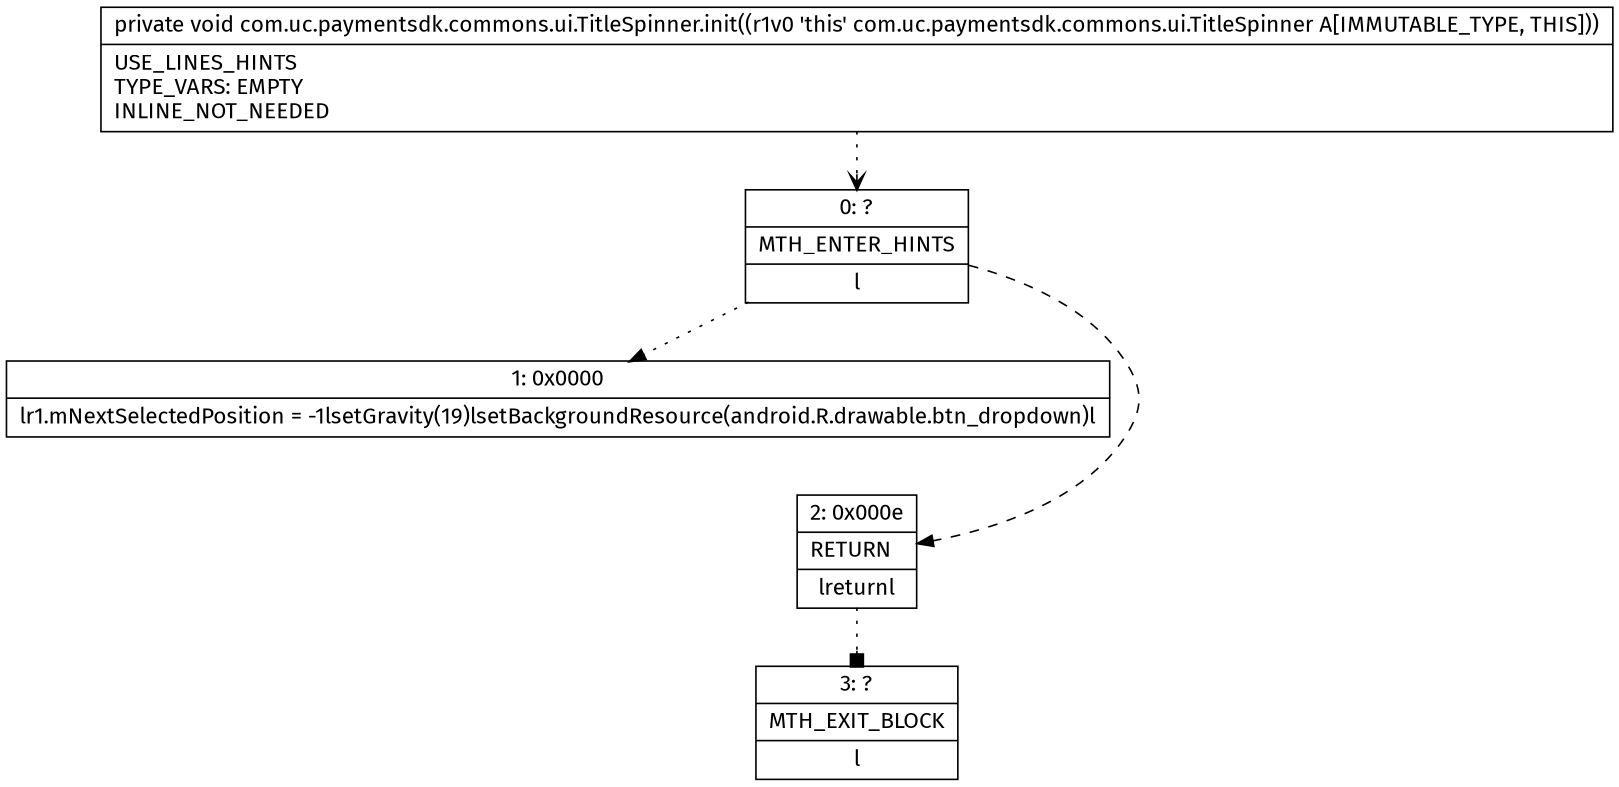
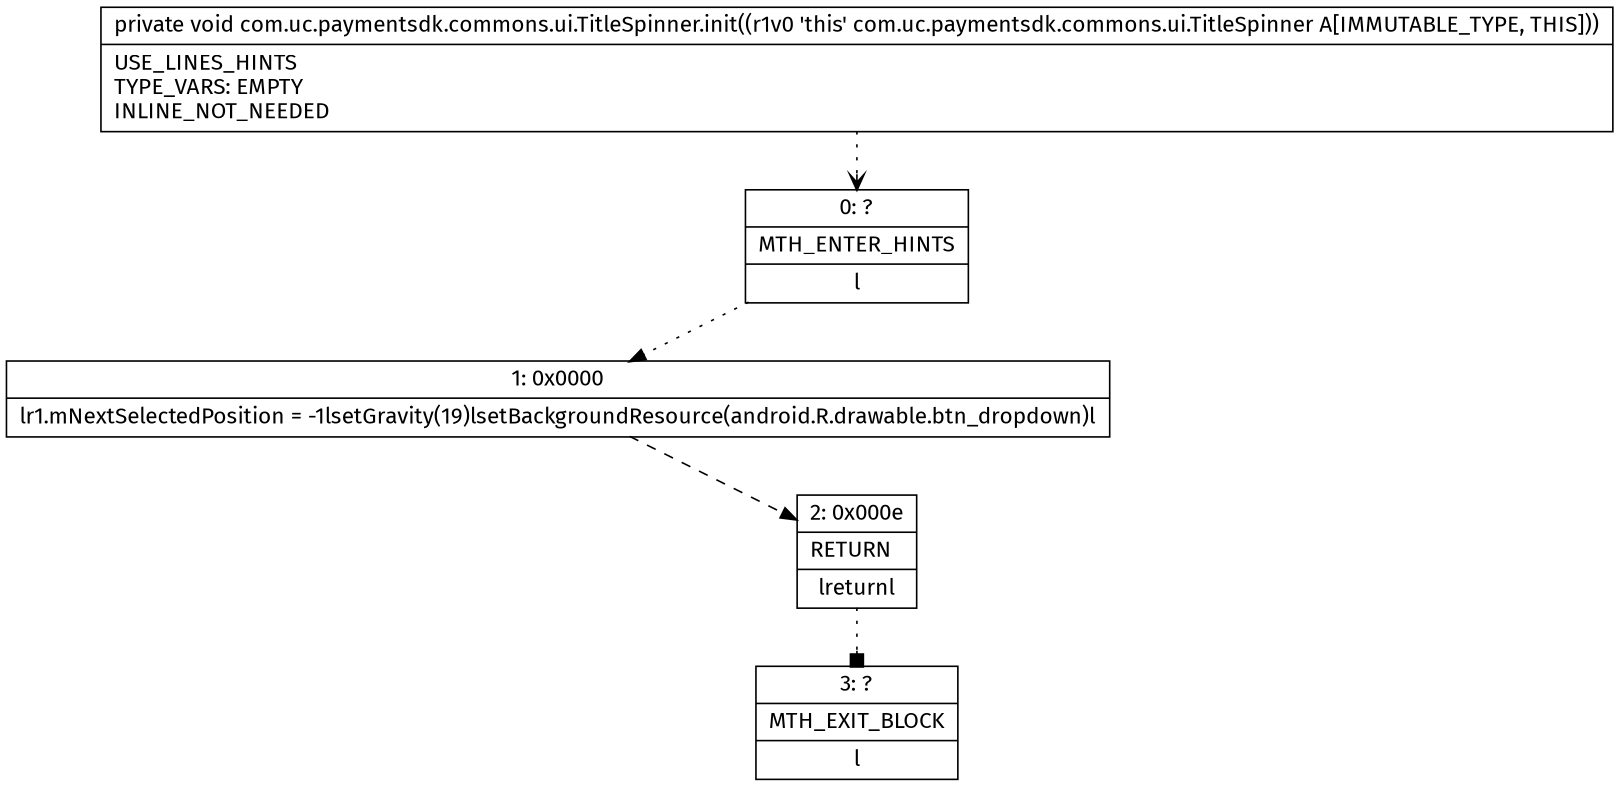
(1136, 417) -> (706, 475)
